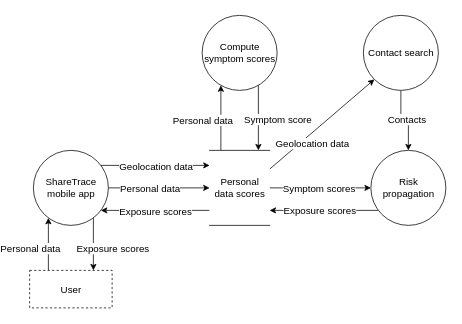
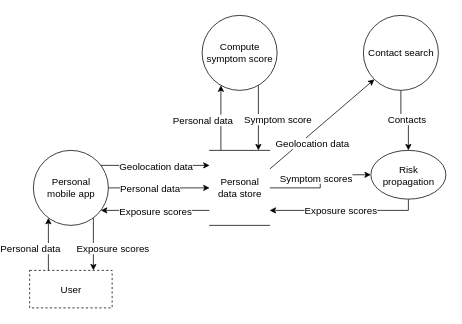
(240, 53) -> (240, 53)
(71, 188) -> (71, 188)
(240, 188) -> (240, 188)
(408, 188) -> (408, 175)
